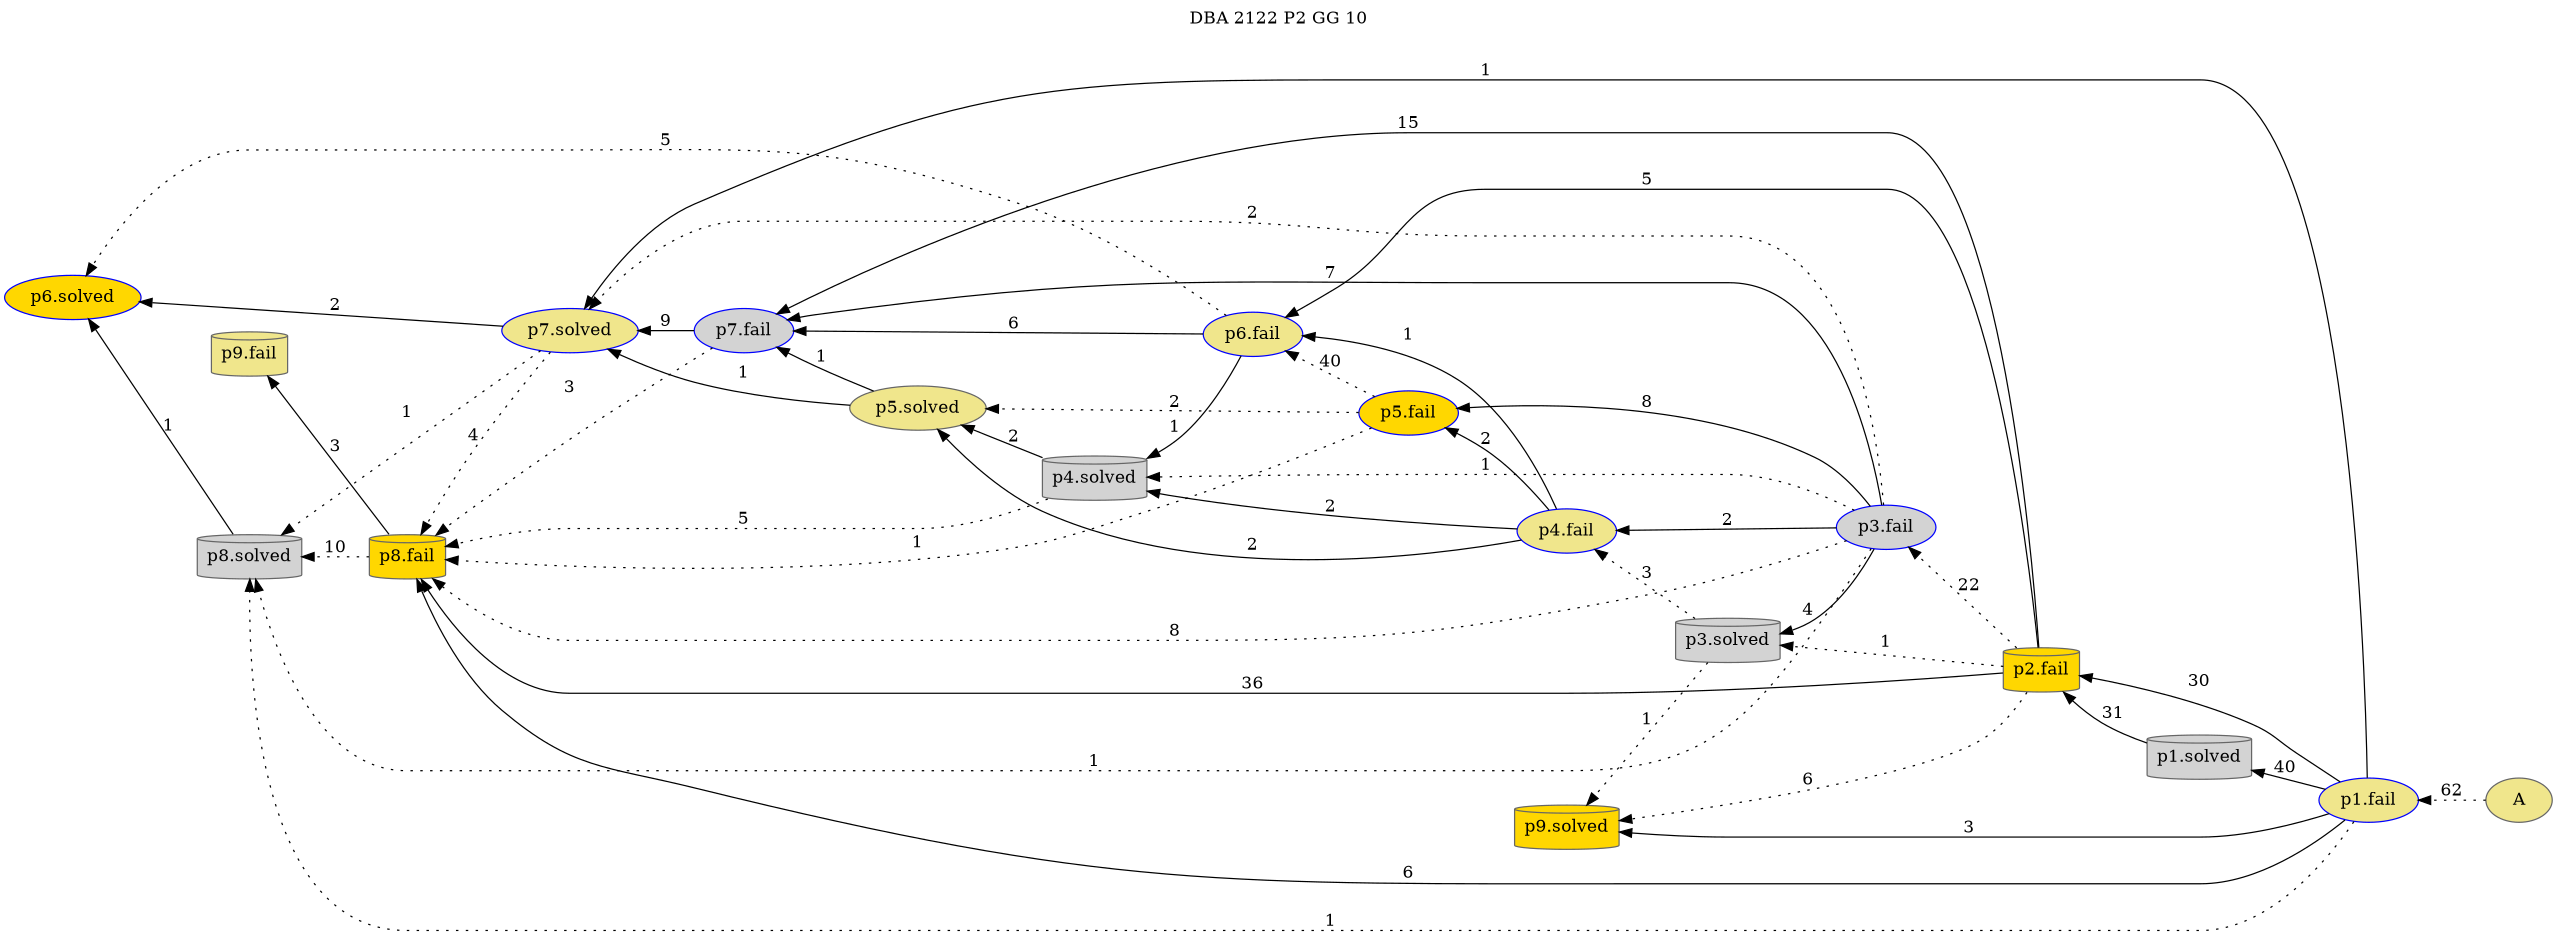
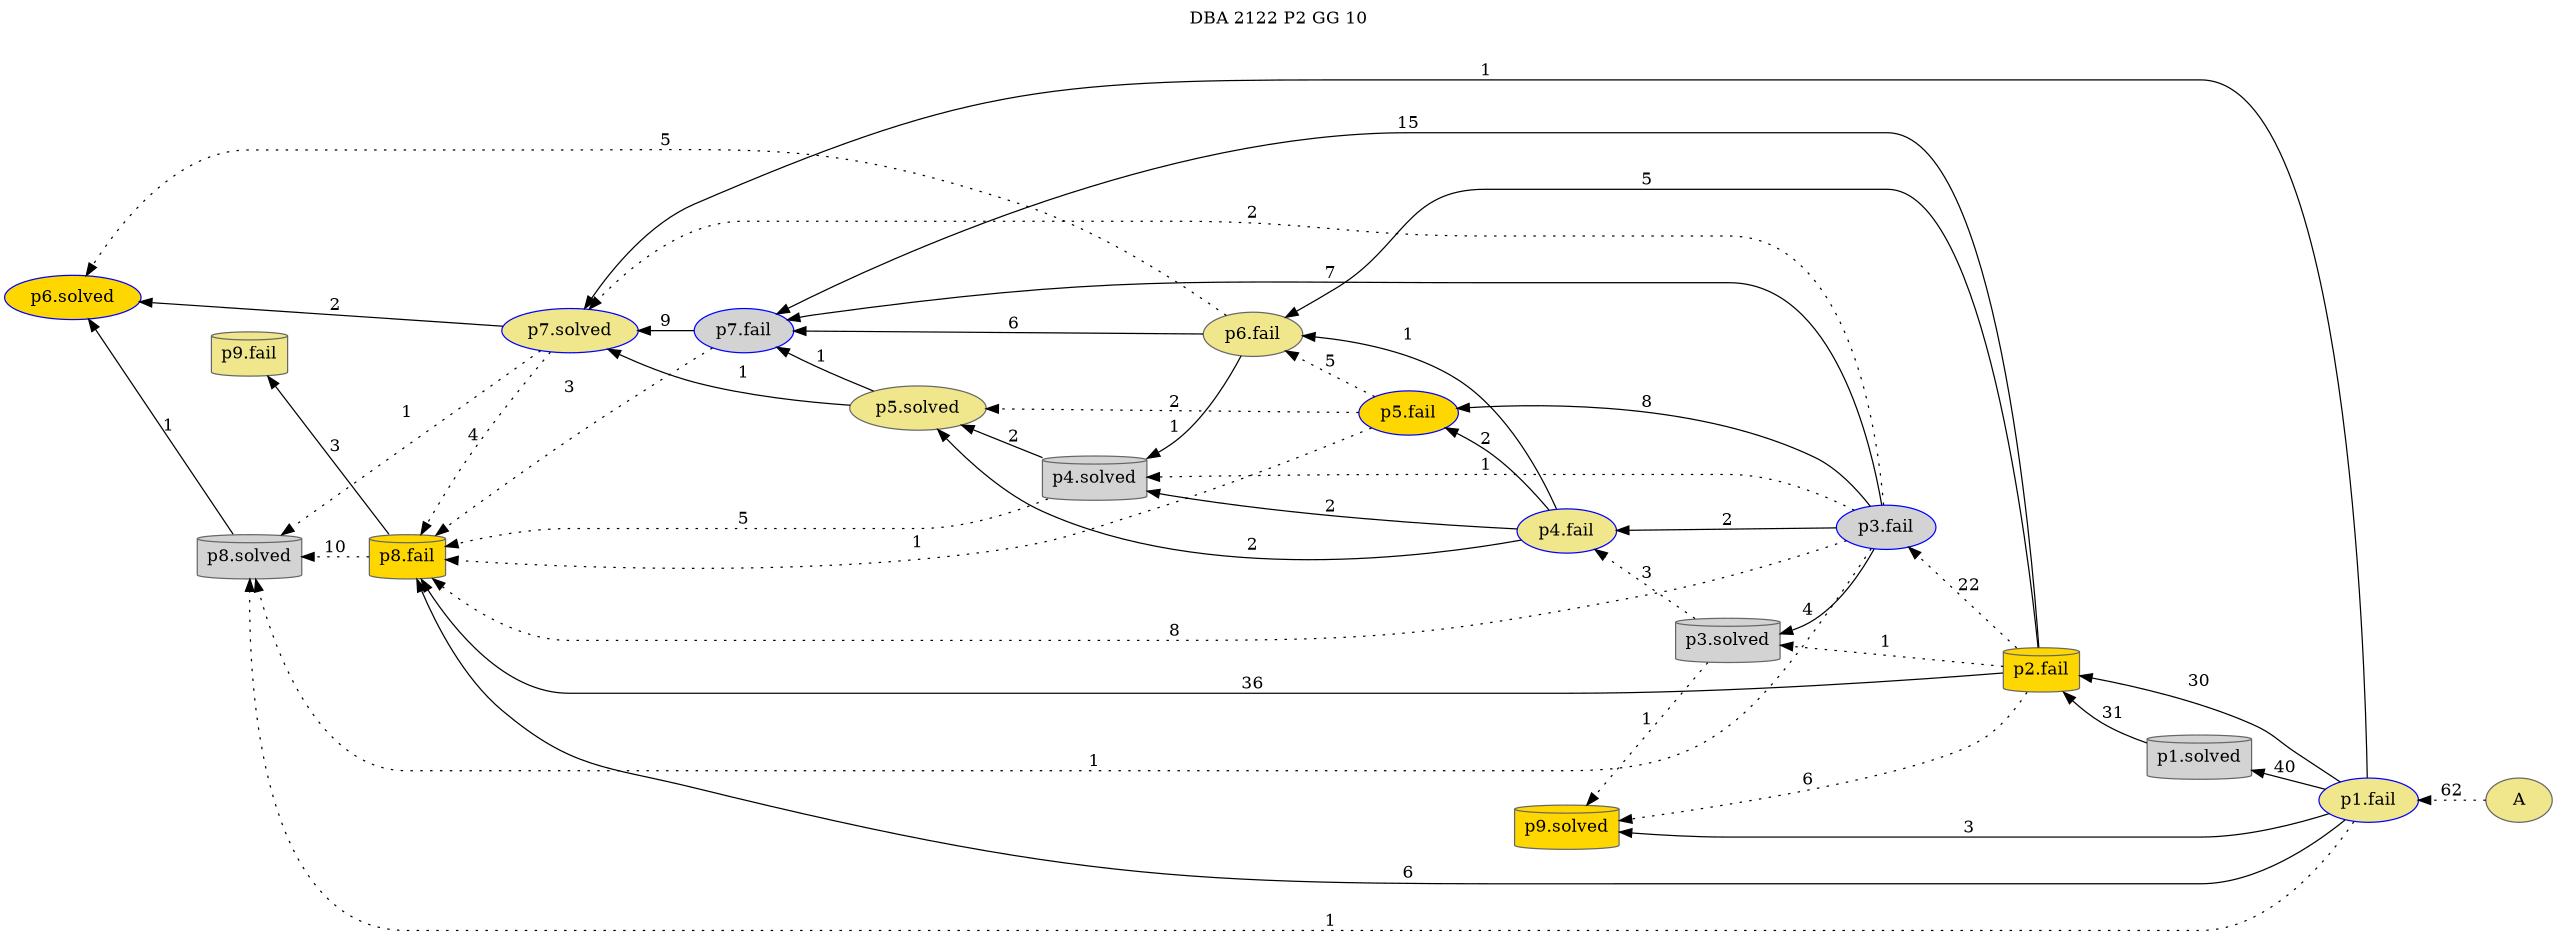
(1253, 334) -> (1253, 334)
(1331, 362) -> (1331, 362)
